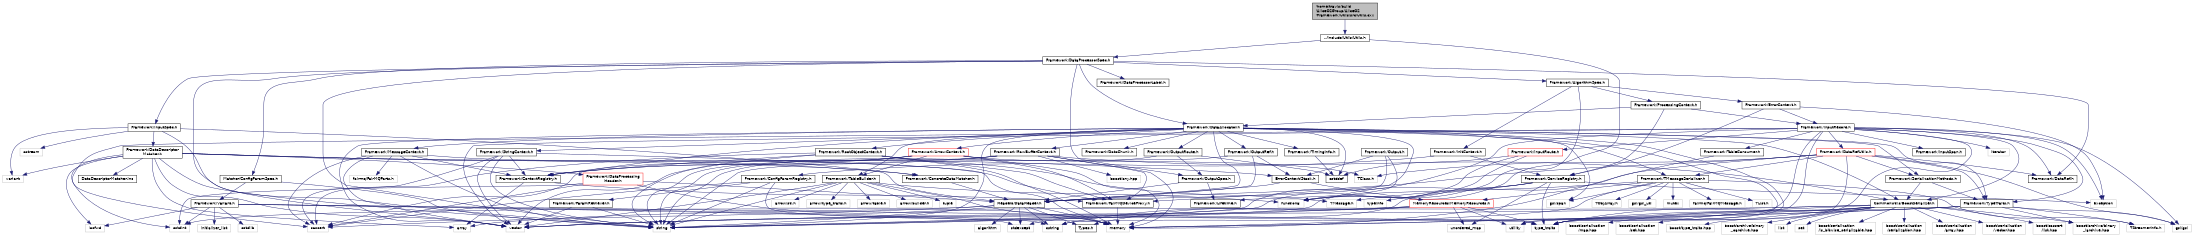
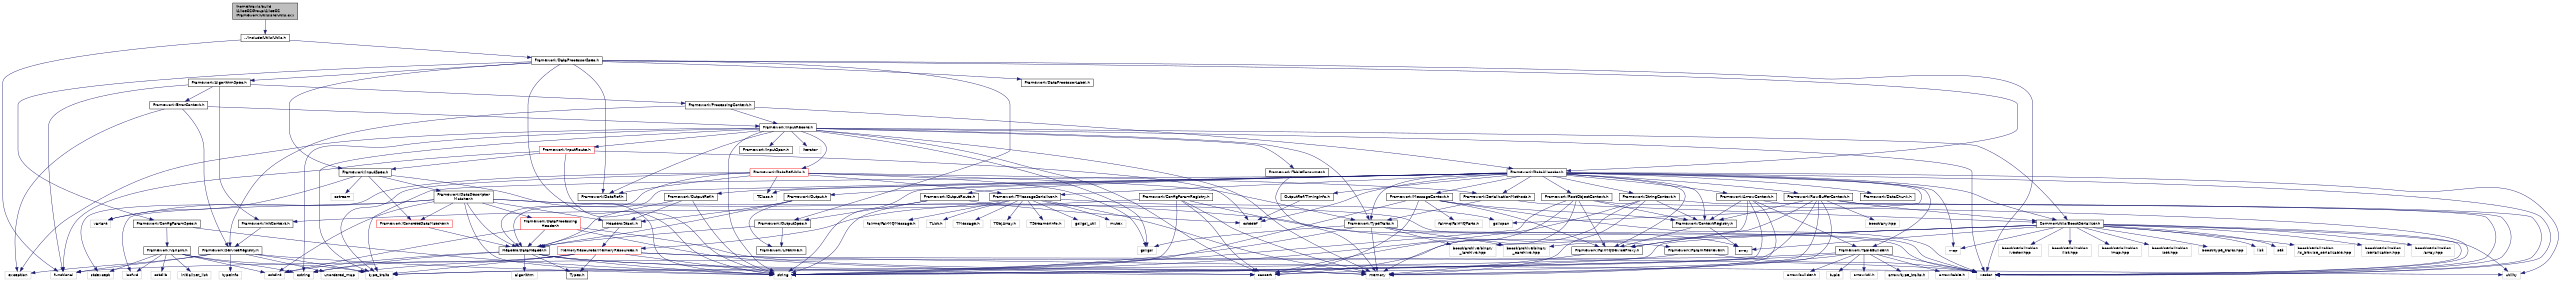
(938, 152) -> (1747, 197)
(1312, 152) -> (1307, 197)
none -> (467, 161)
(1159, 162) -> (1142, 181)
(1134, 165) -> (676, 211)
(107, 179) -> none
(251, 179) -> (167, 224)
(940, 179) -> (414, 224)
(1295, 179) -> (622, 224)
(1337, 179) -> (1250, 224)
none -> (1171, 181)
(1091, 183) -> (2272, 221)
(1020, 214) -> none
(2071, 214) -> (1444, 236)
none -> (2506, 214)
(462, 228) -> (1744, 251)
(2049, 228) -> (2070, 251)
none -> (1953, 251)
